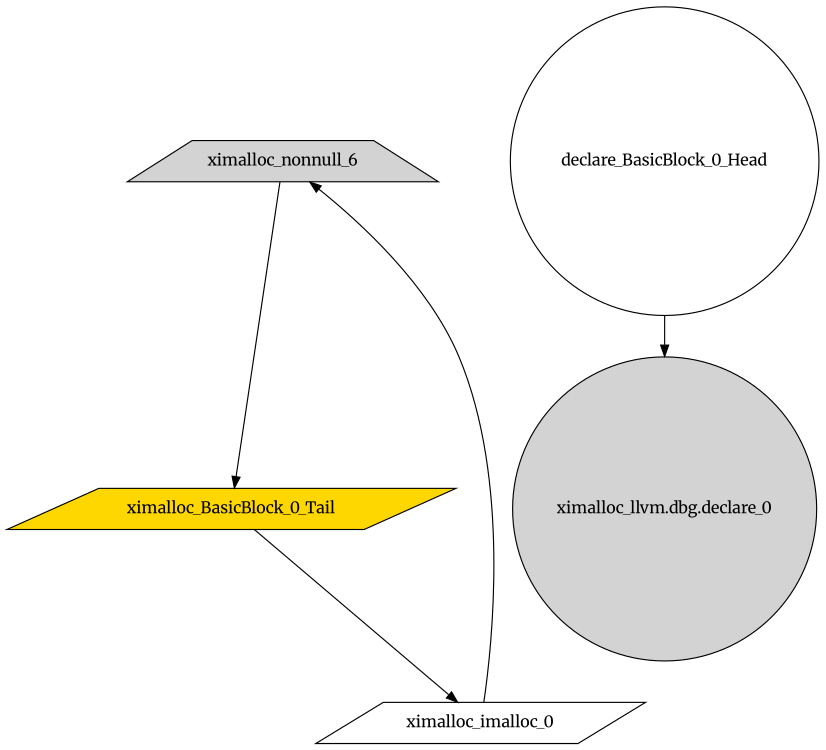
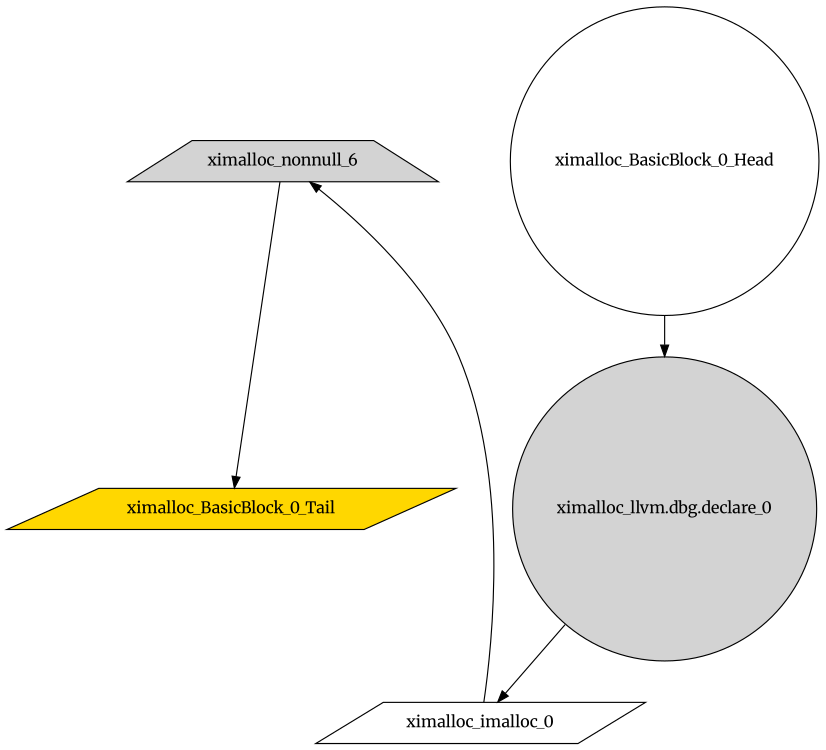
(665, 161) -> (665, 161)
(352, 612) -> (535, 659)
